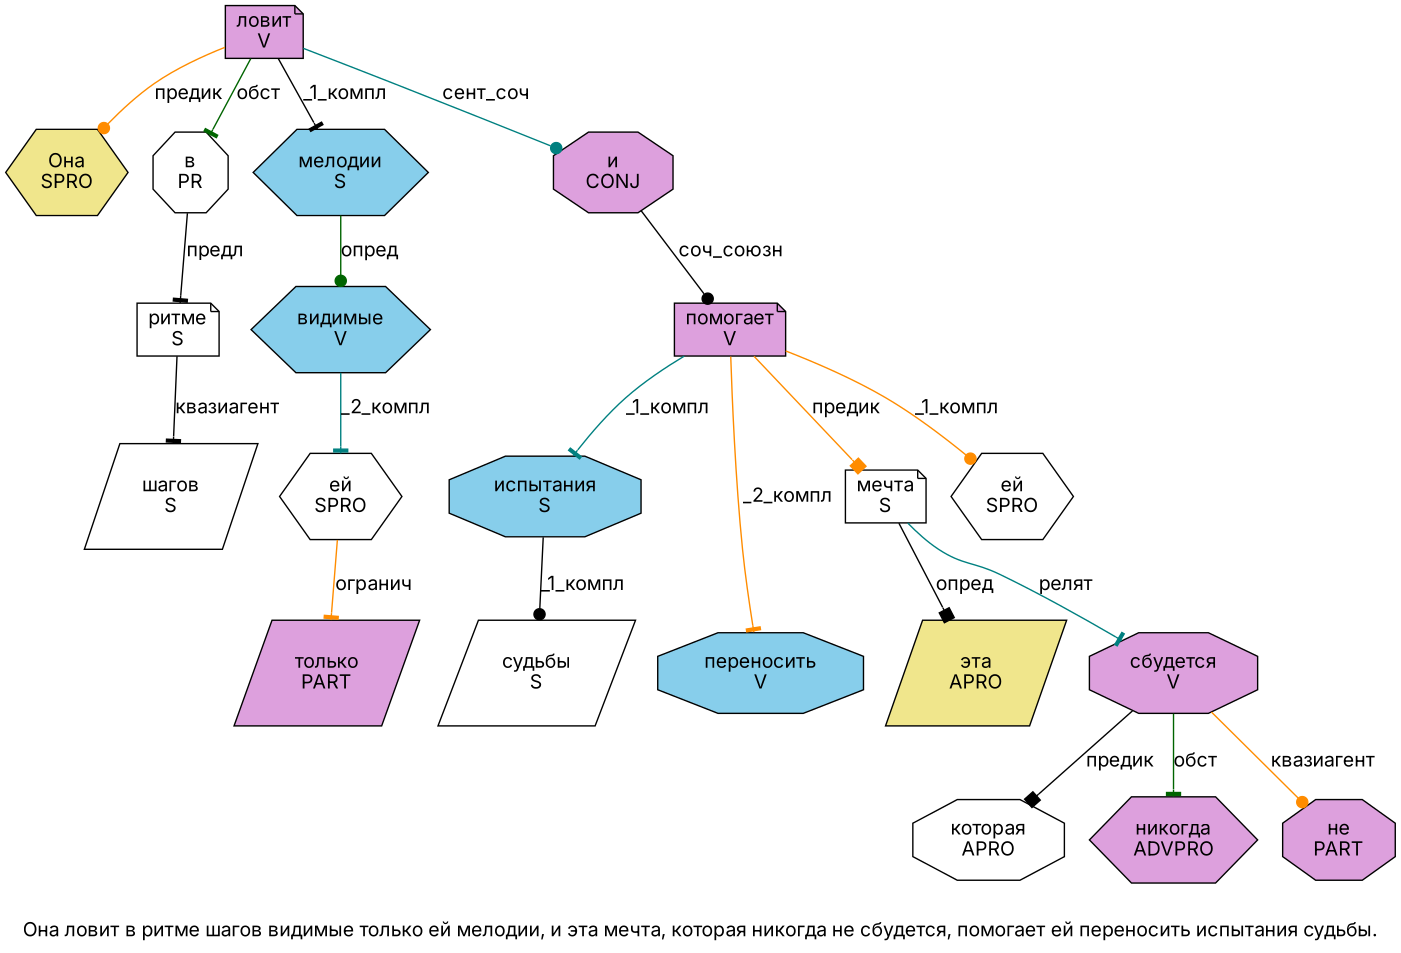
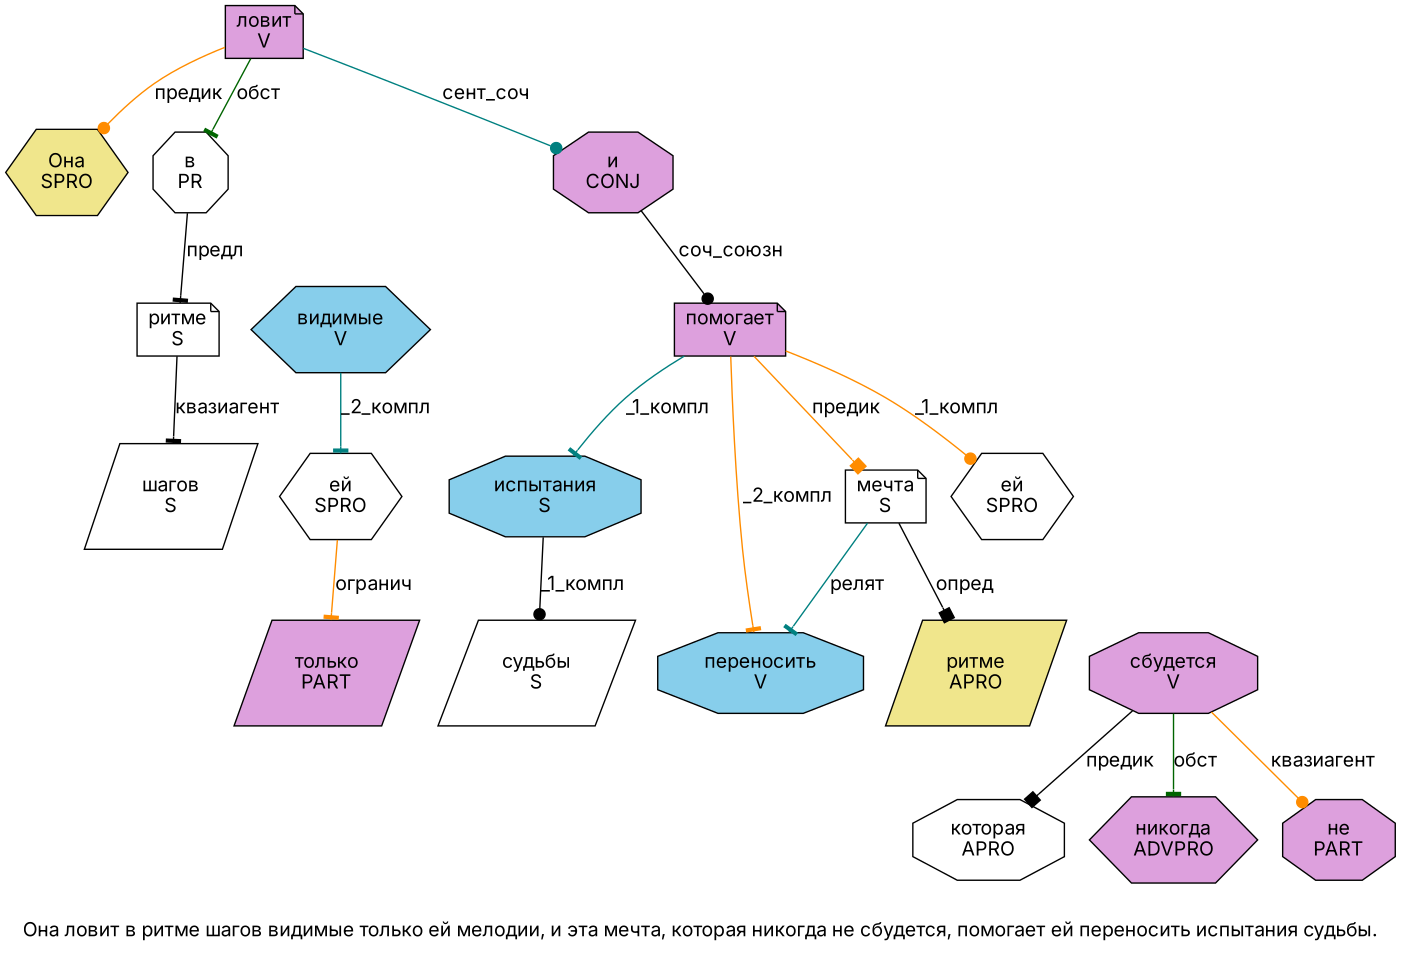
(341, 172) -> none
(1011, 580) -> (830, 575)
(976, 673) -> (976, 673)
